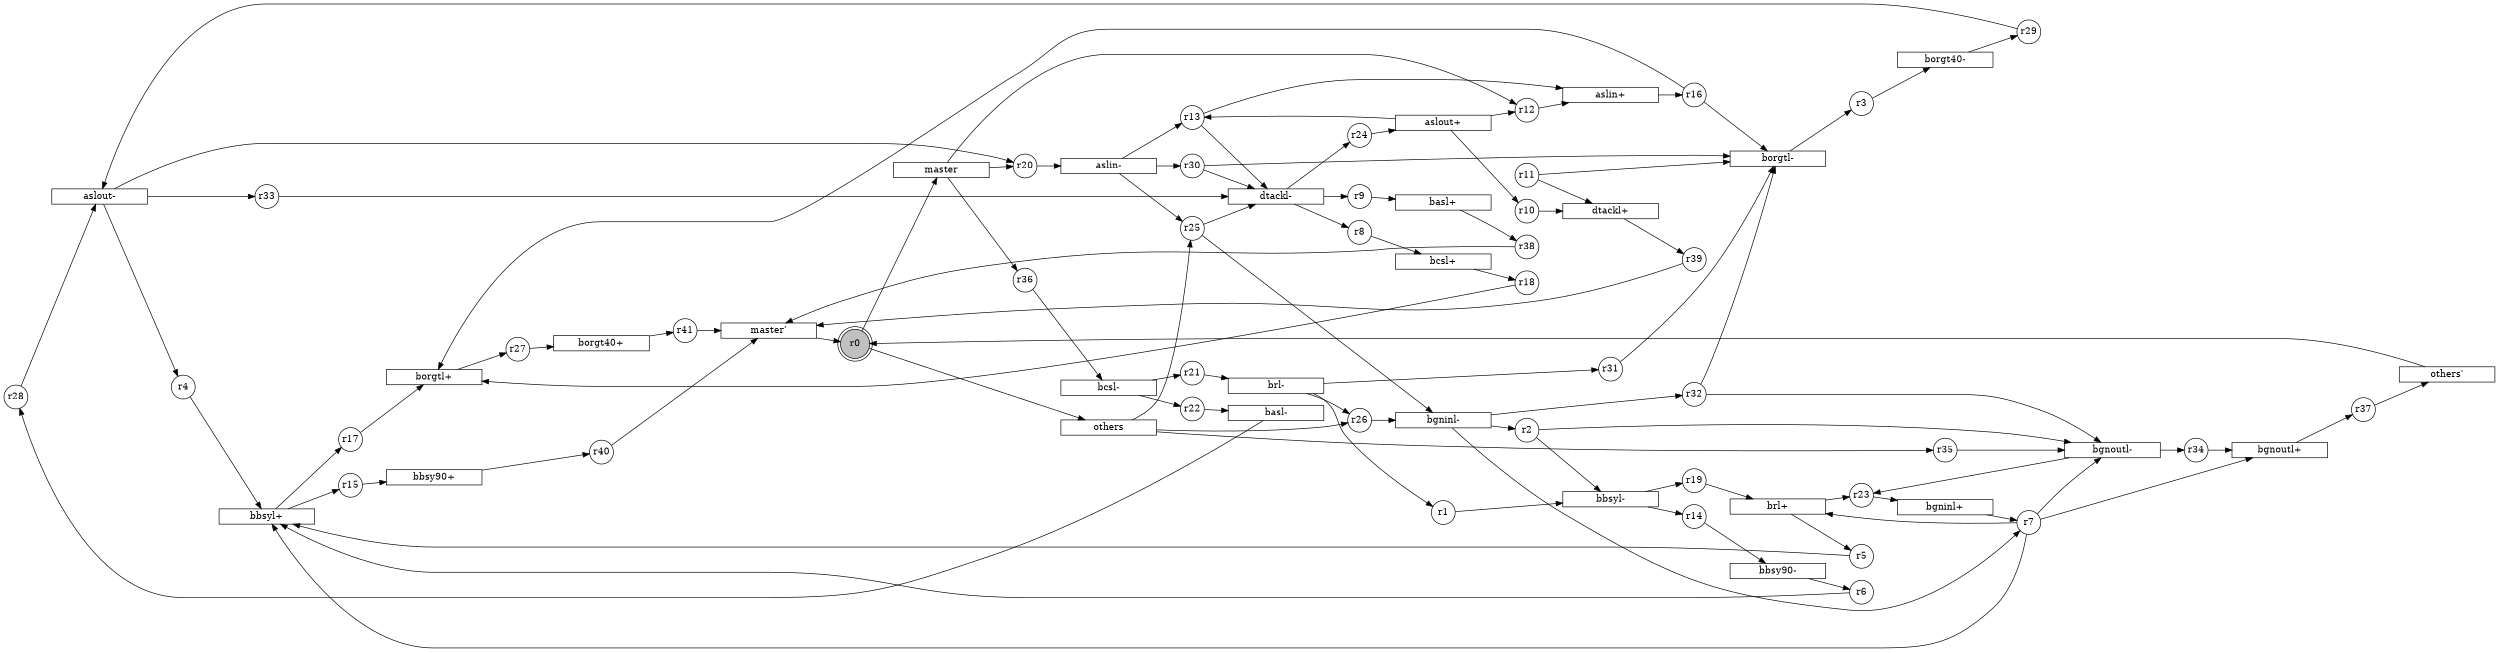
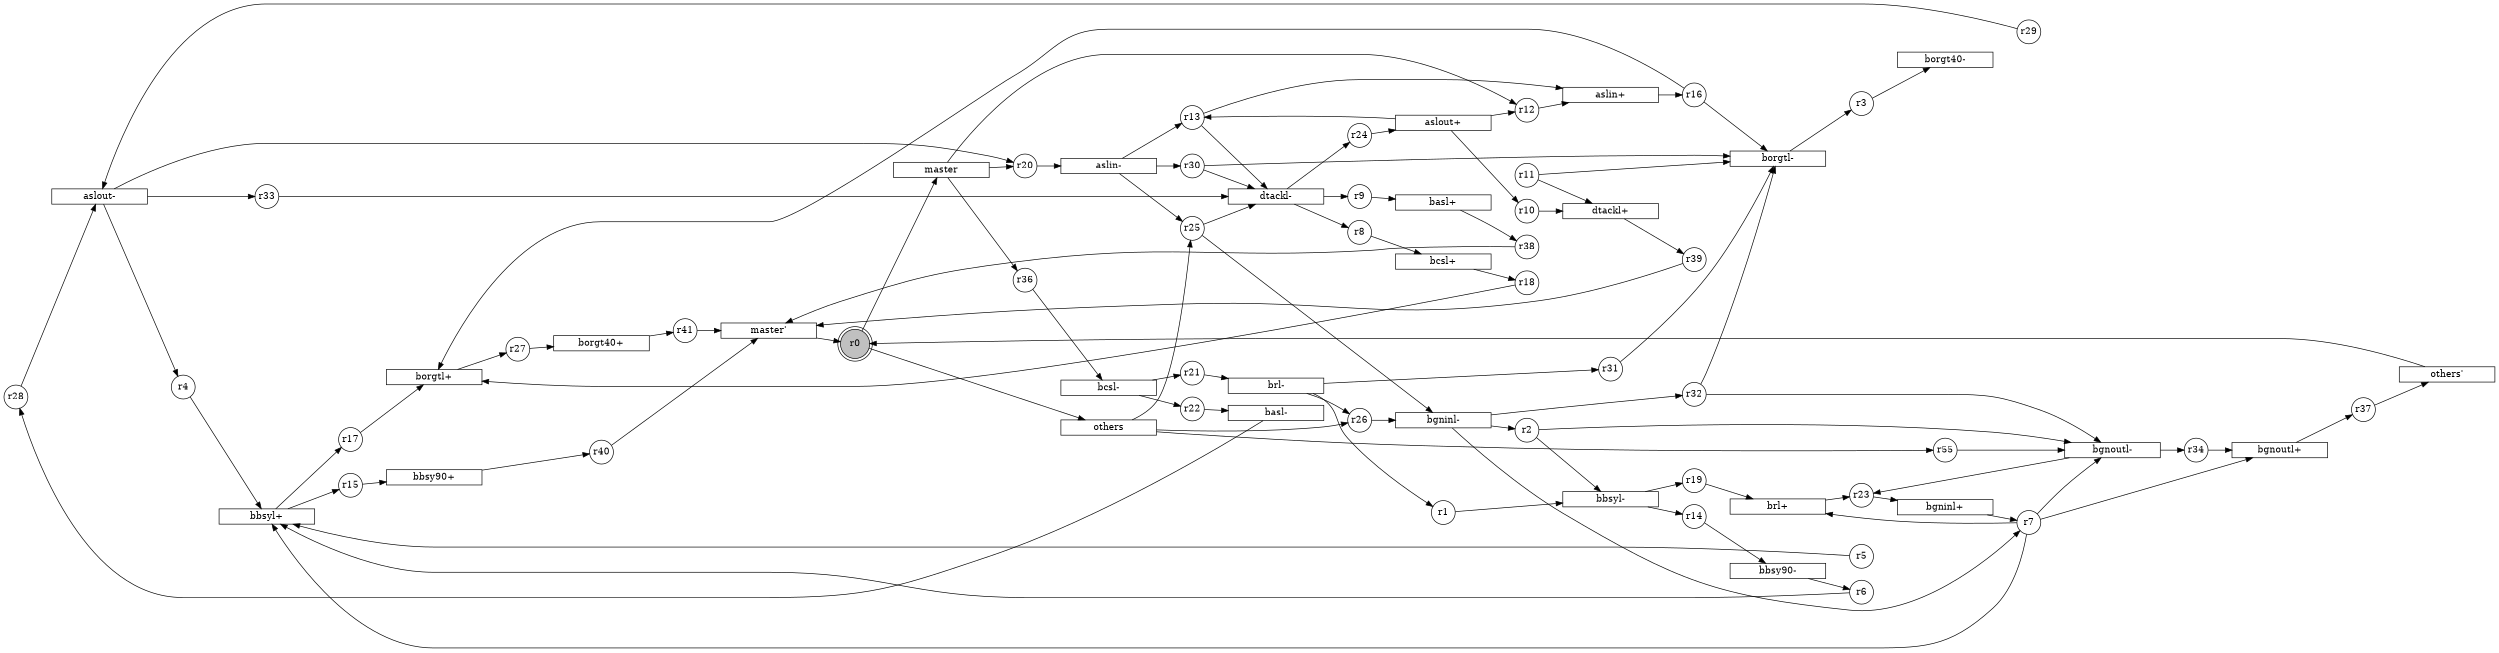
(1990, 45) -> none
(1945, 450) -> (1945, 450)
(1818, 531) -> none
